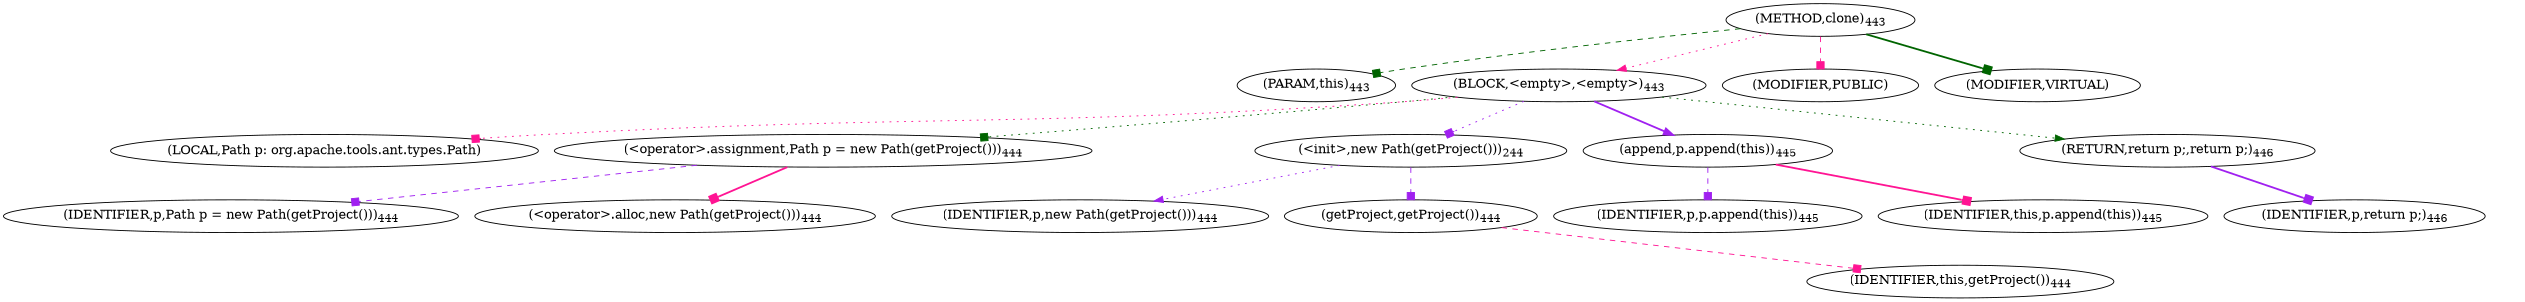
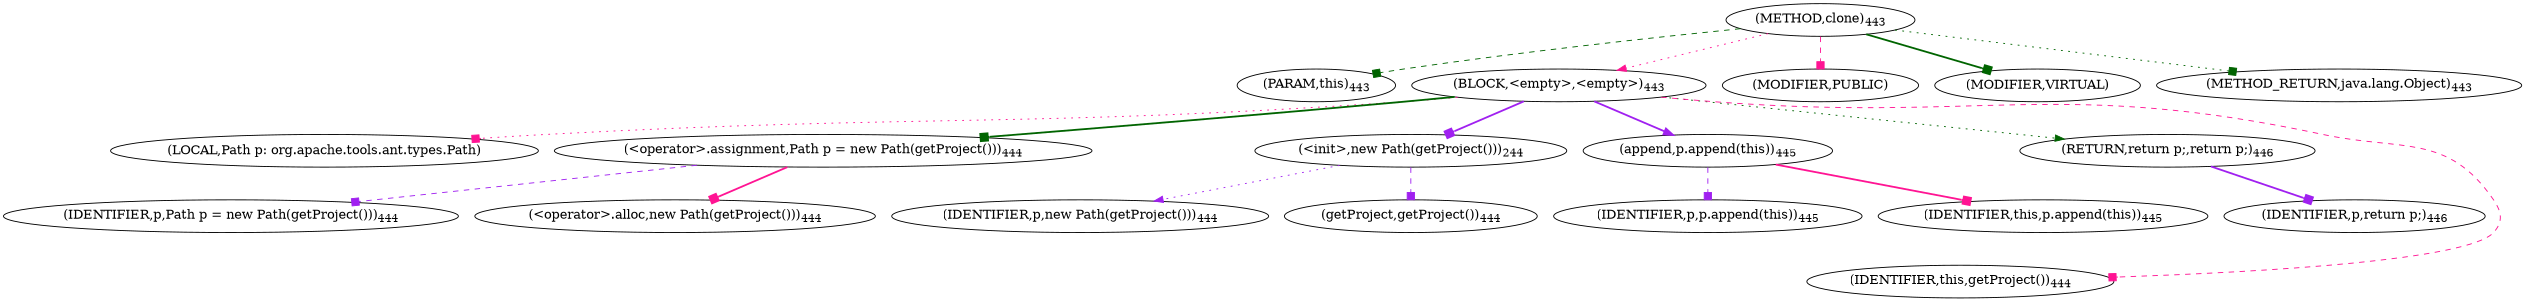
none -> (2339, 85)
(1489, 116) -> (1489, 116)
(1211, 119) -> (1211, 119)
(1677, 248) -> (2295, 129)
